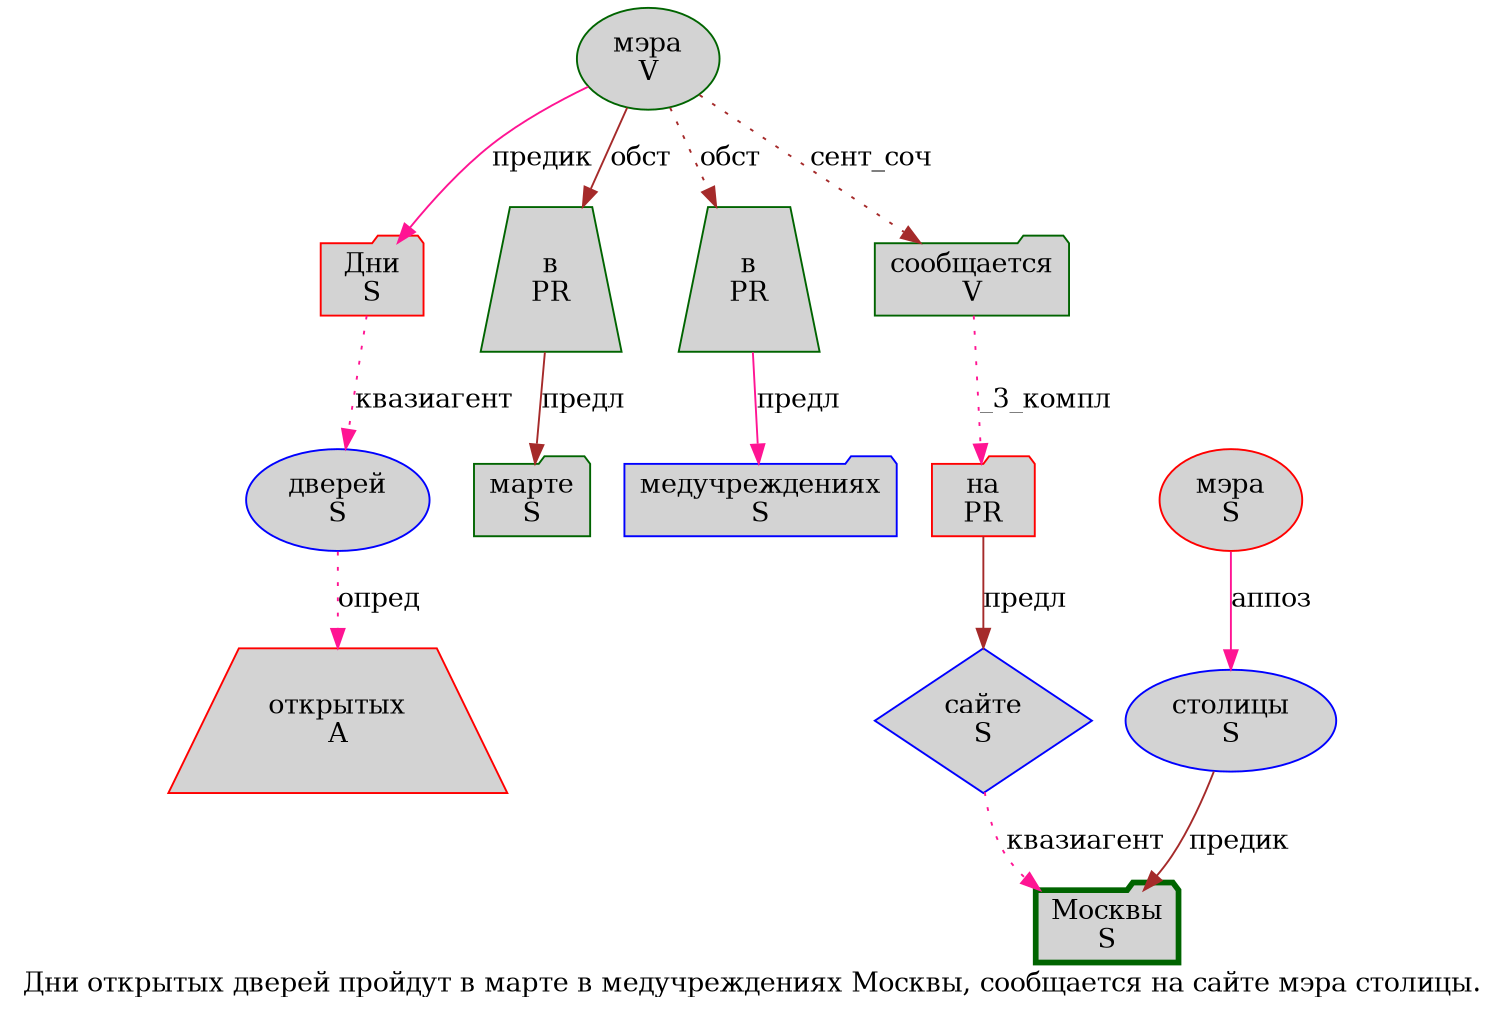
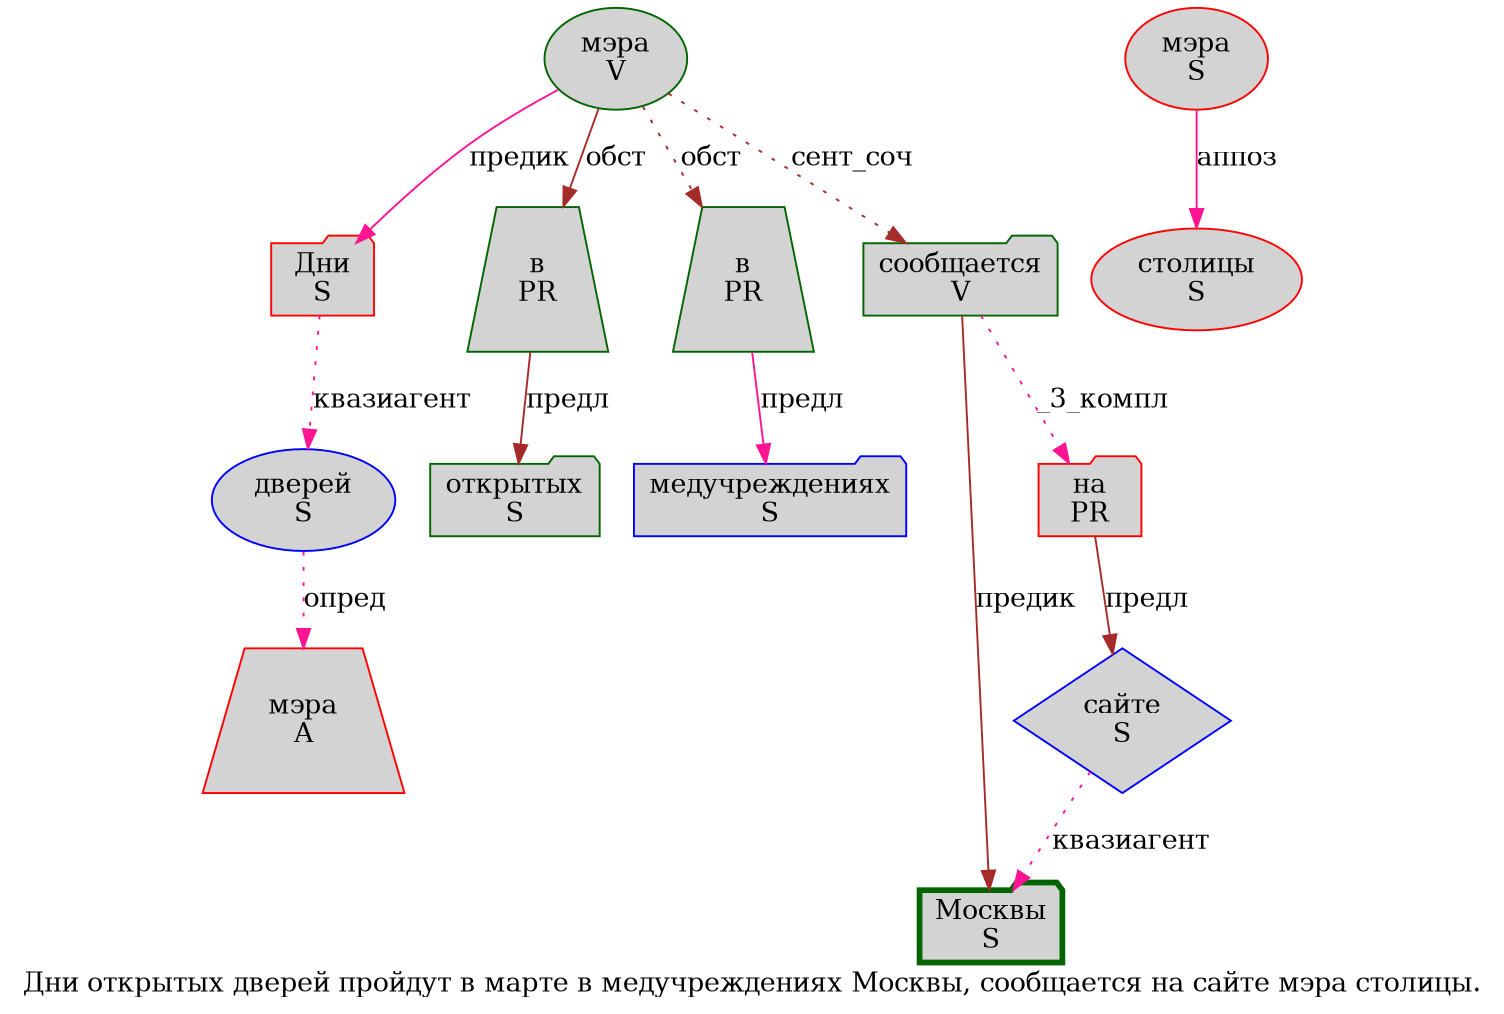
(532, 500) -> (515, 500)
(338, 721) -> (304, 721)
(1231, 721) -> (1197, 279)
(1189, 826) -> (975, 593)
